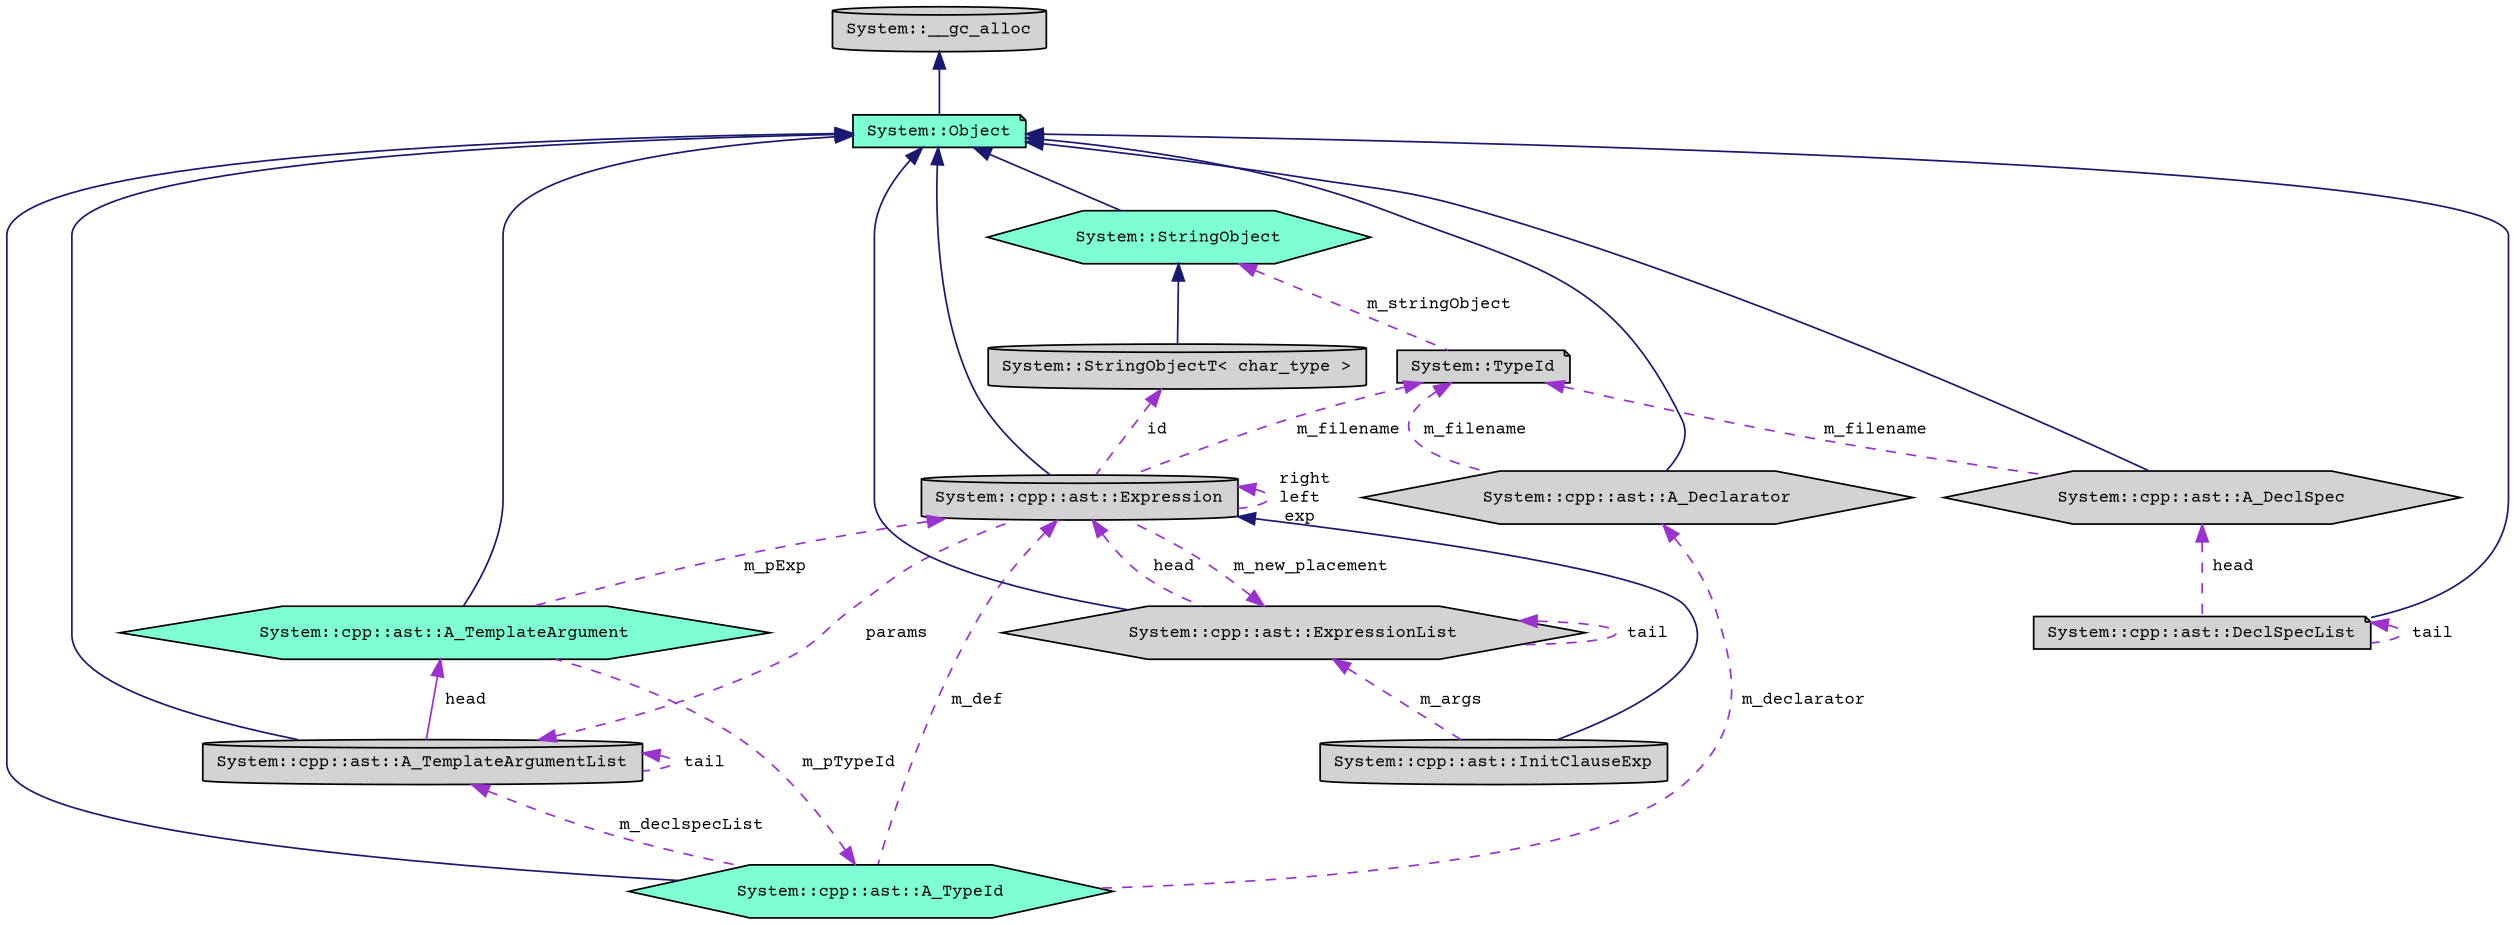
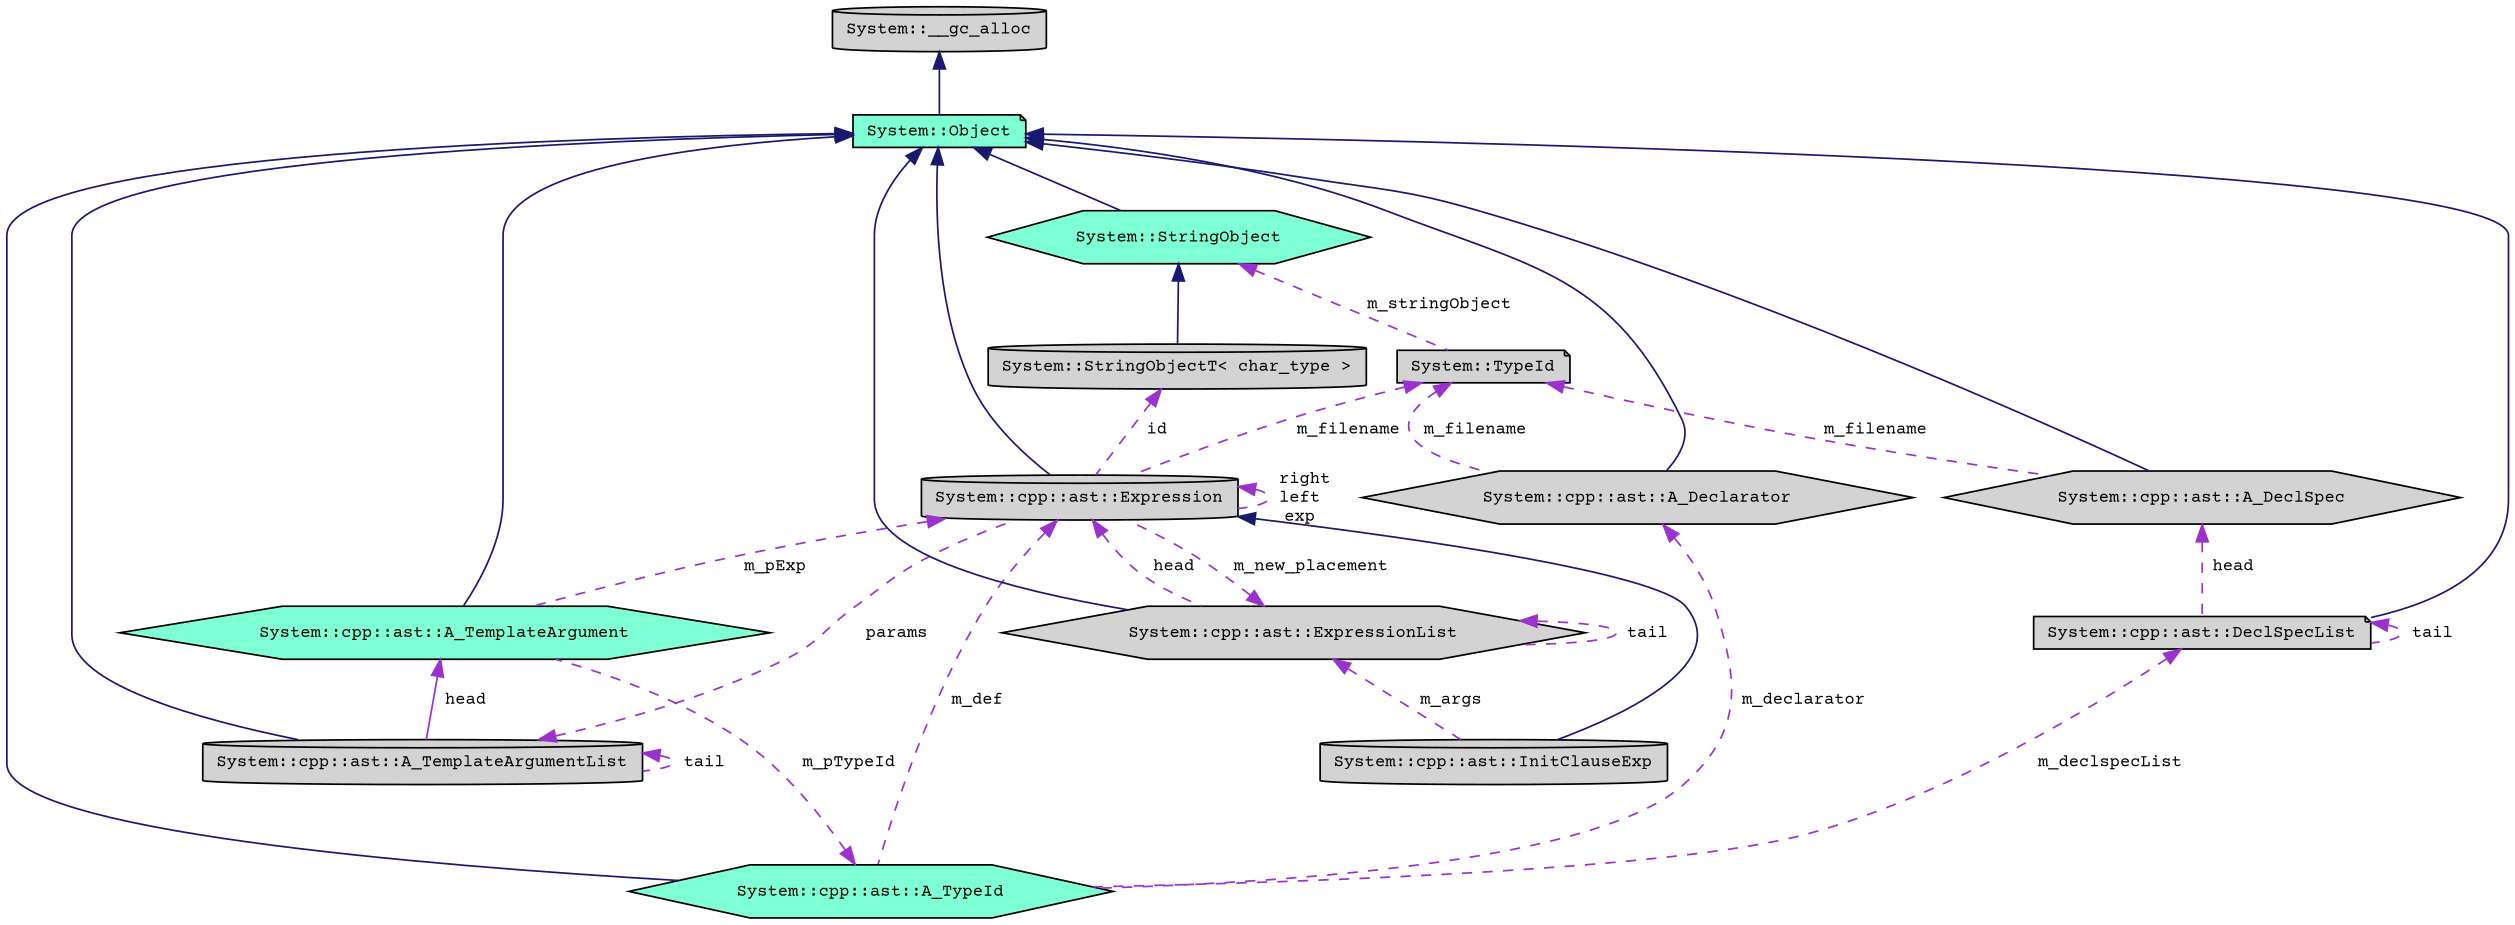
(613, 835) -> (1651, 859)
